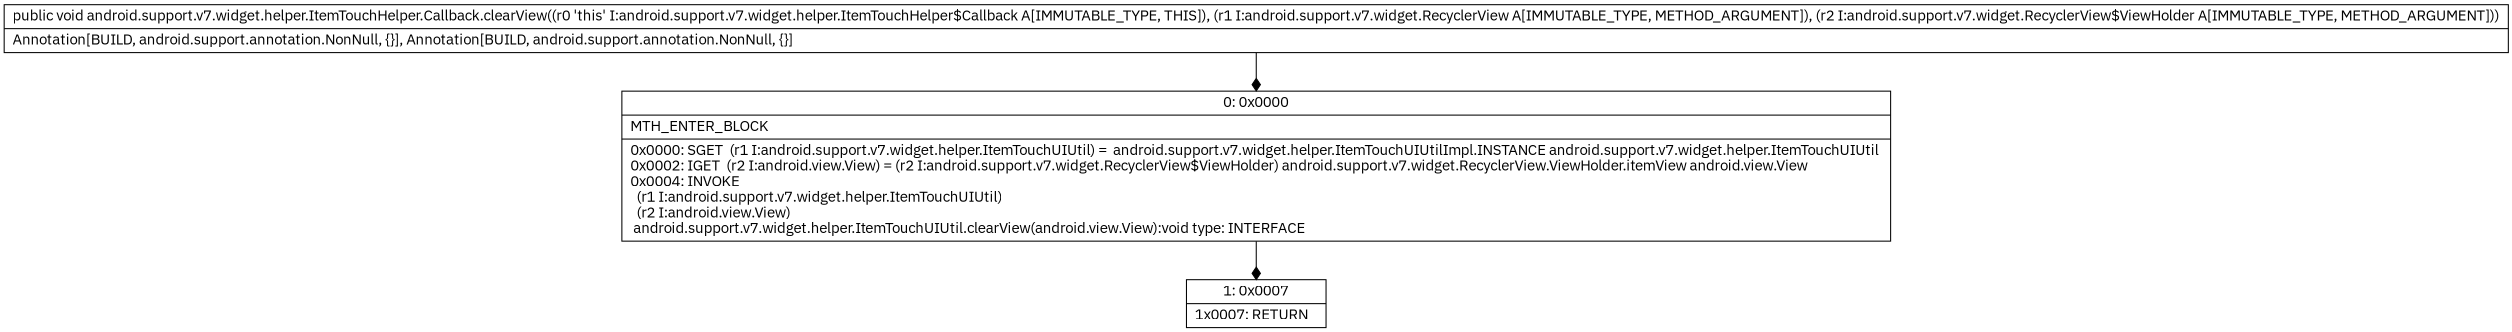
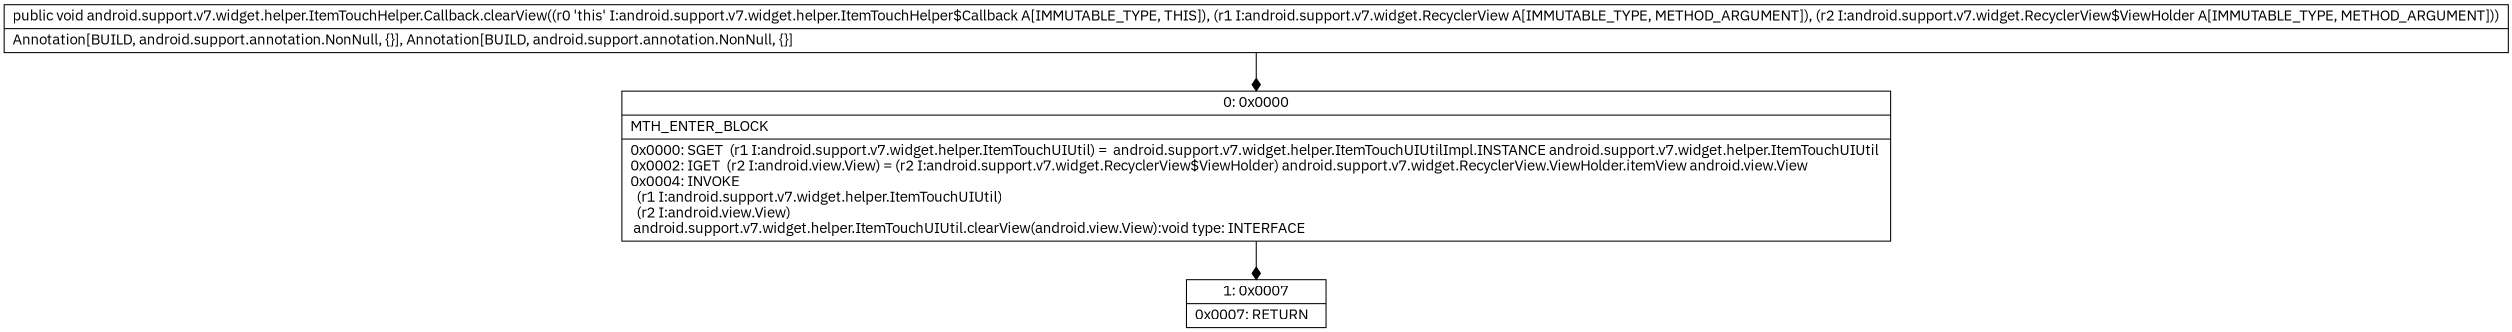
(1256, 315) -> (1256, 315)
